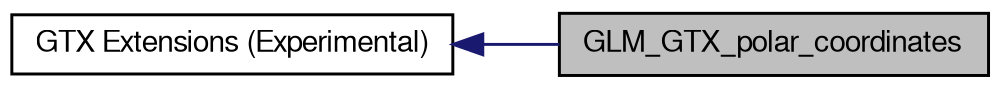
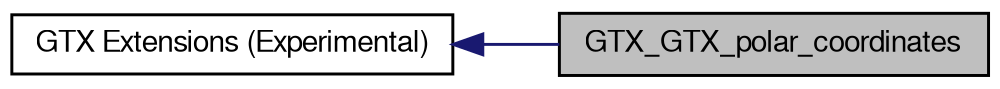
(774, 44) -> (774, 44)
